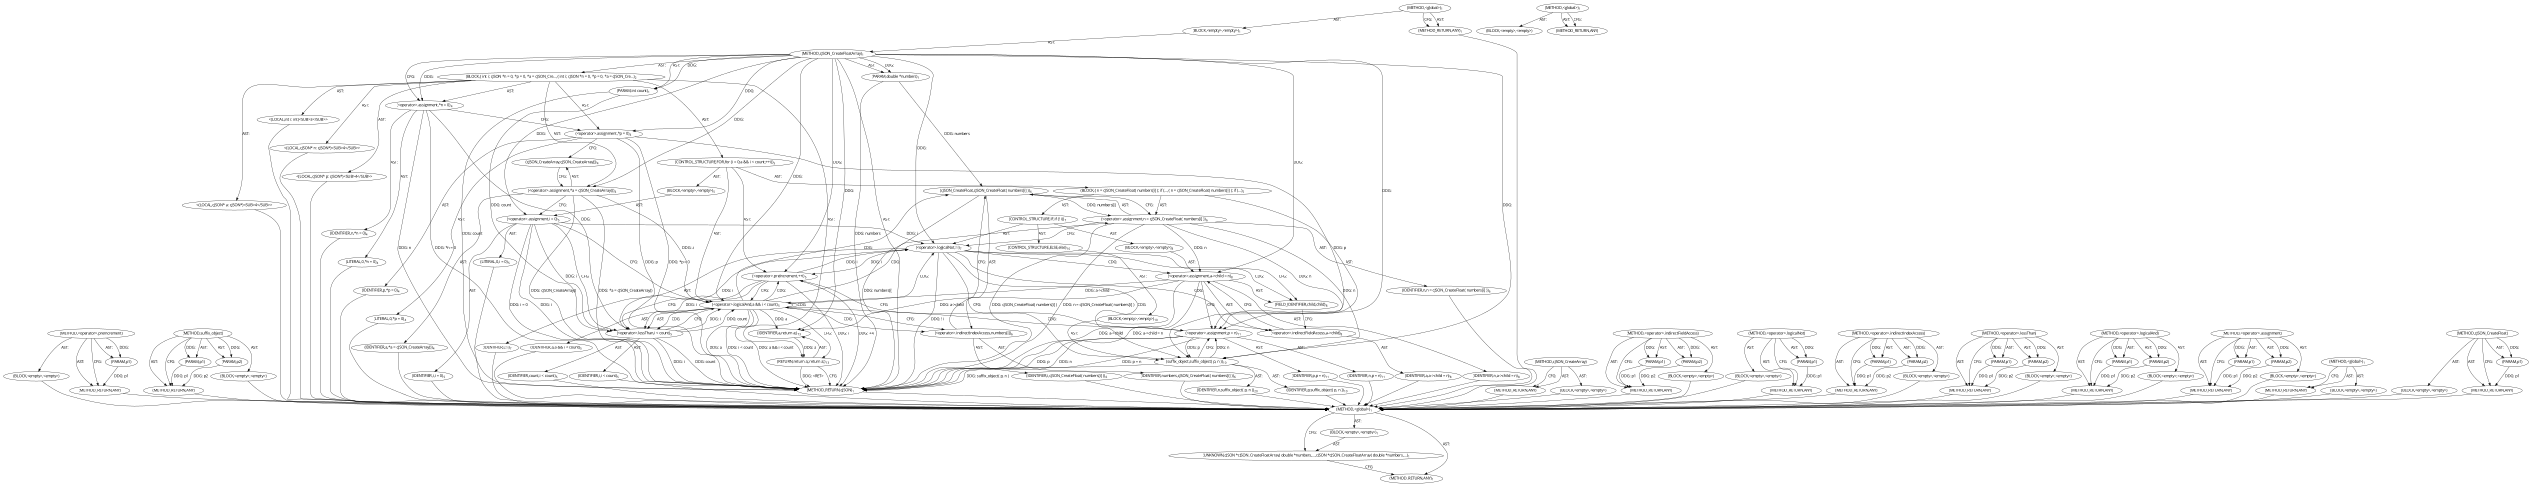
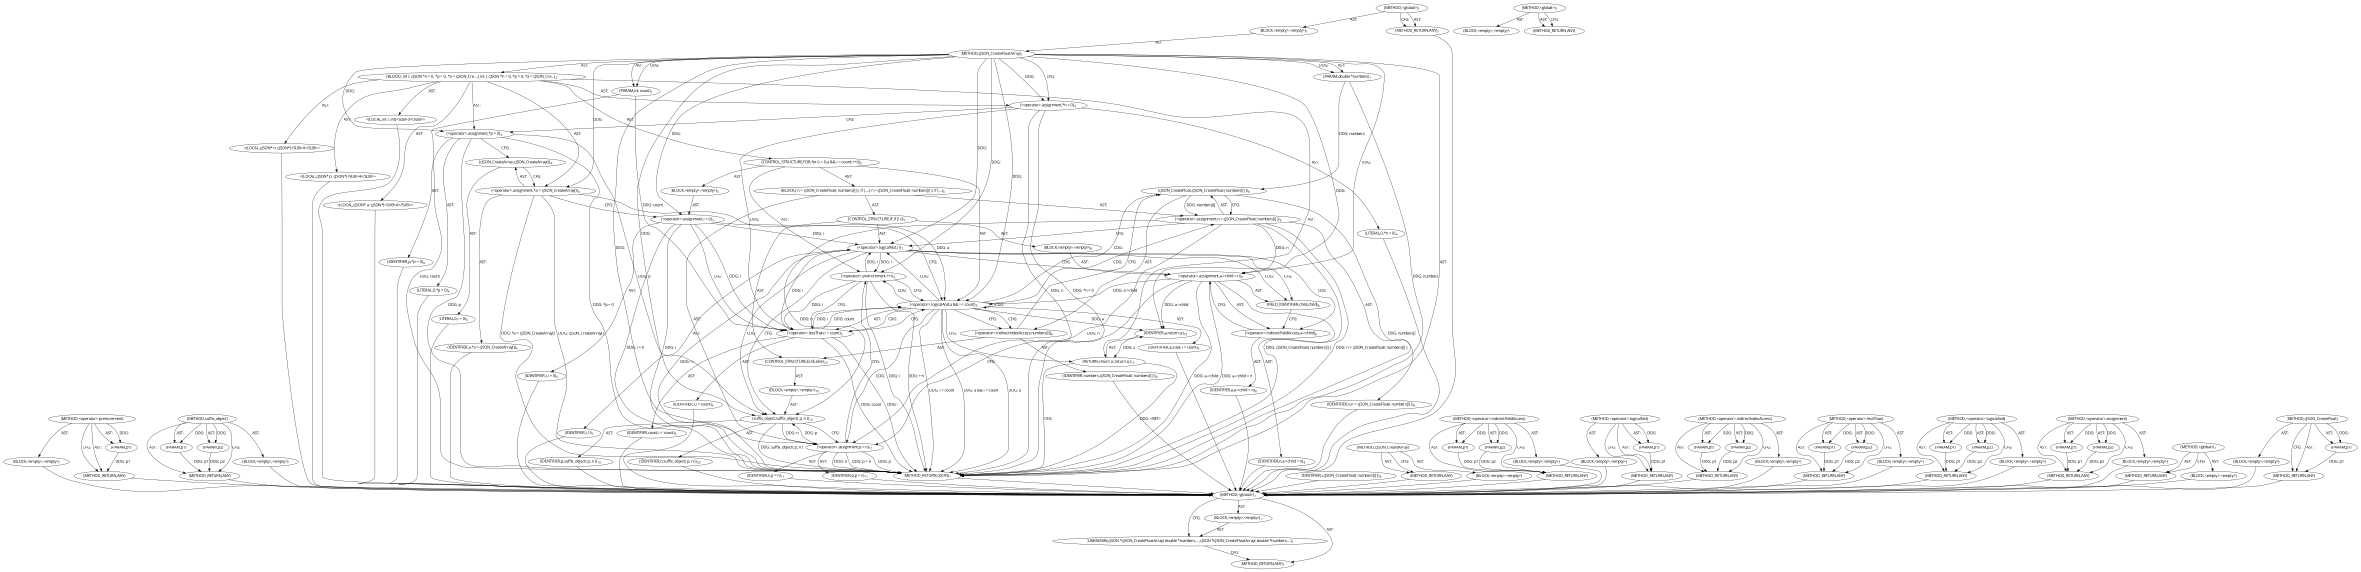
(349, 234) -> none
(505, 237) -> (469, 233)
(984, 366) -> (905, 348)
